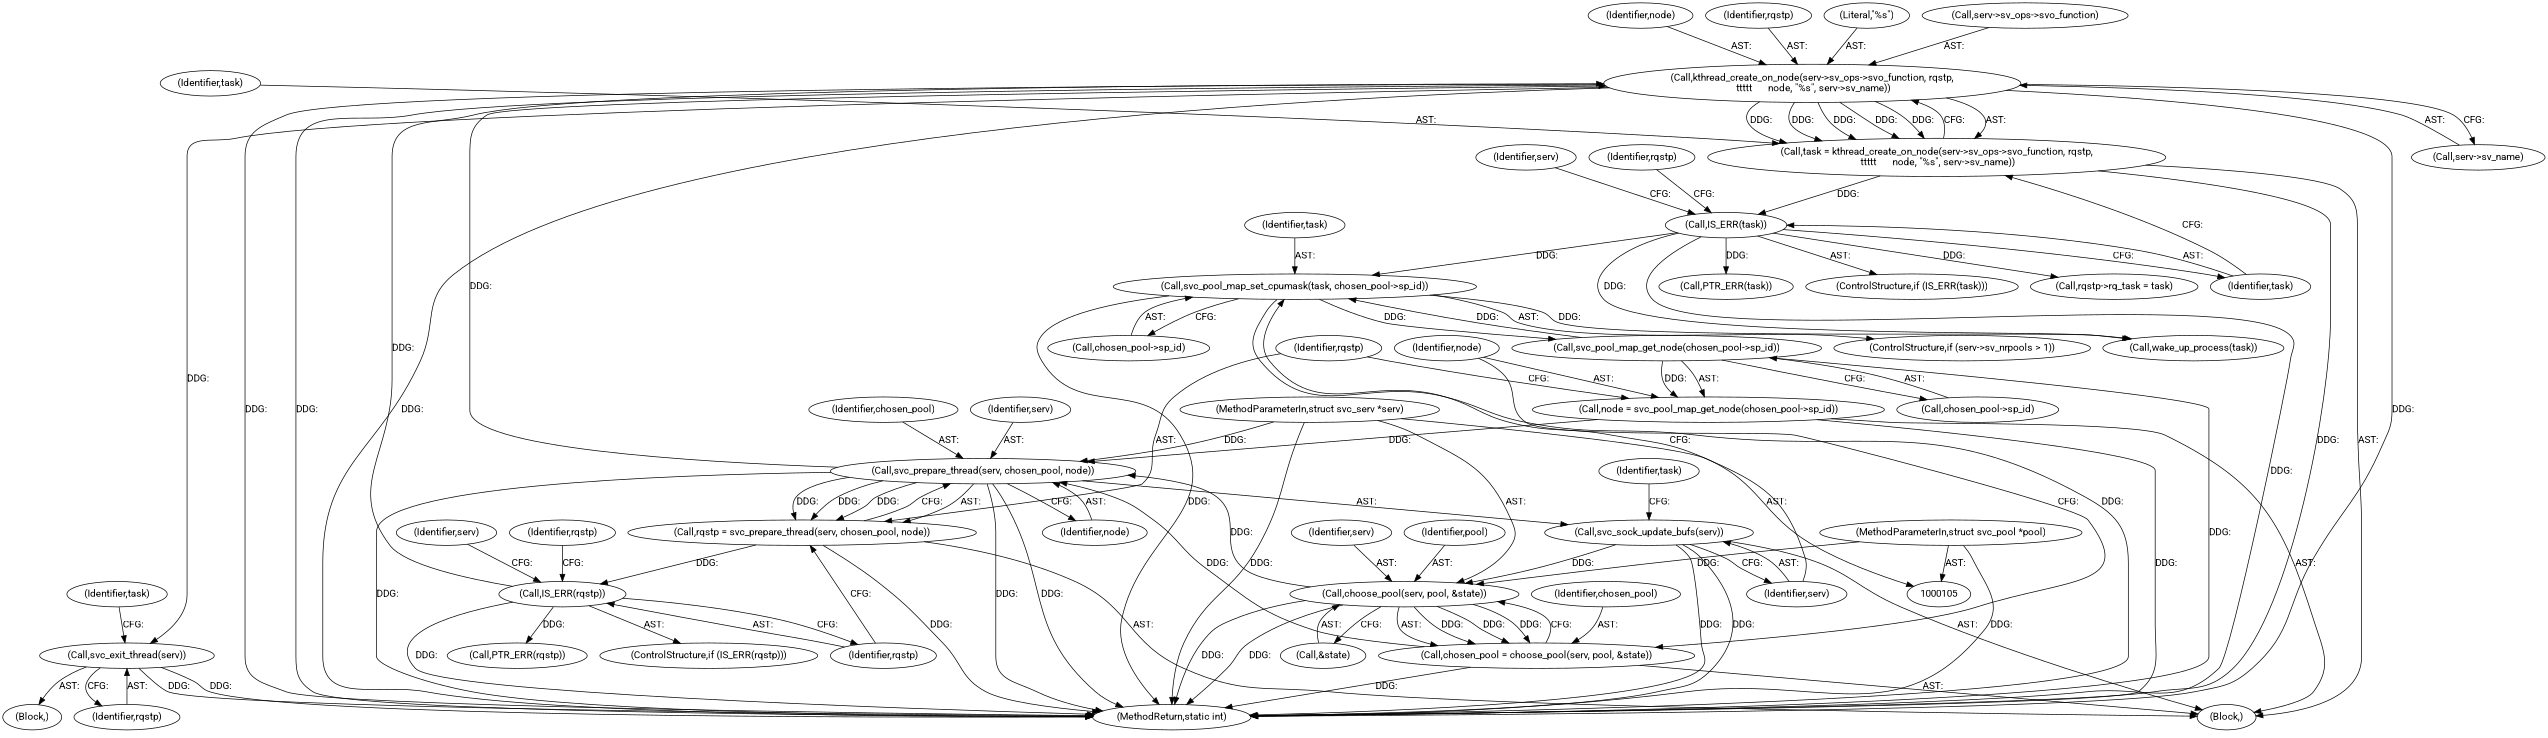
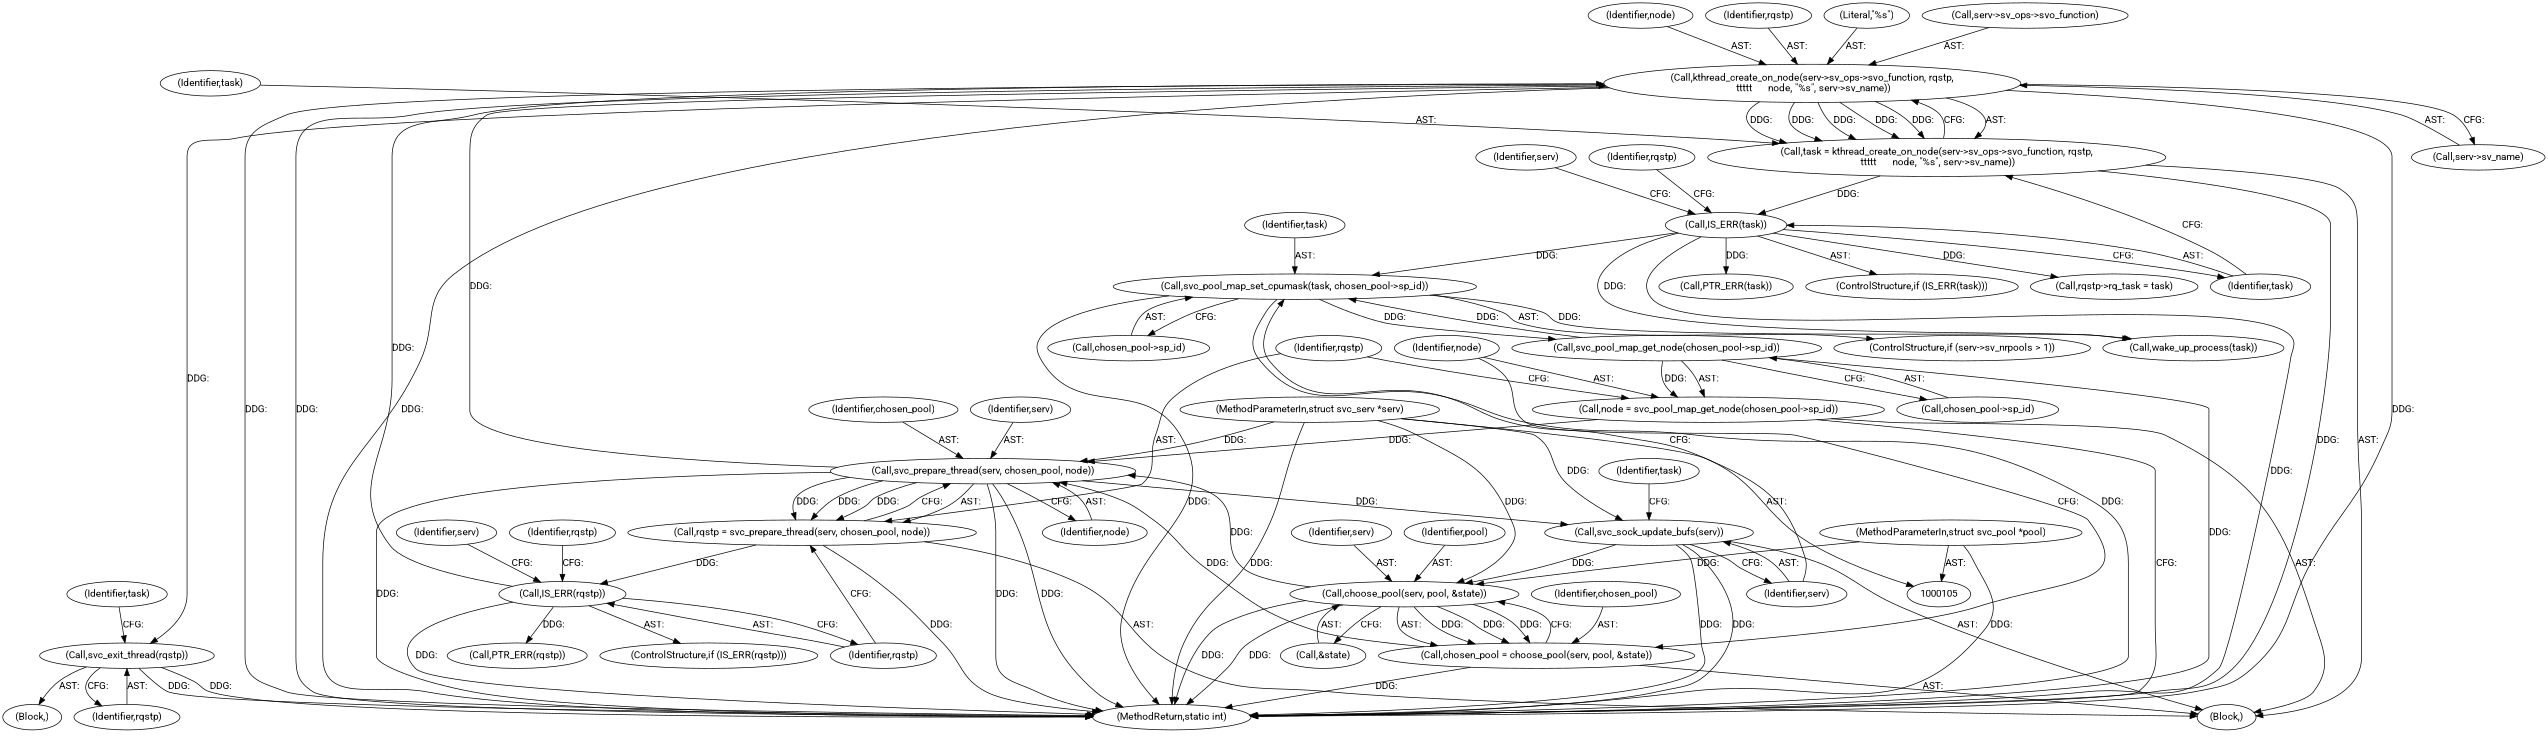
none -> (1539, 438)
(1368, 502) -> (1368, 502)
(1518, 502) -> (1518, 502)
(2168, 563) -> (2168, 563)
(127, 656) -> (127, 656)
